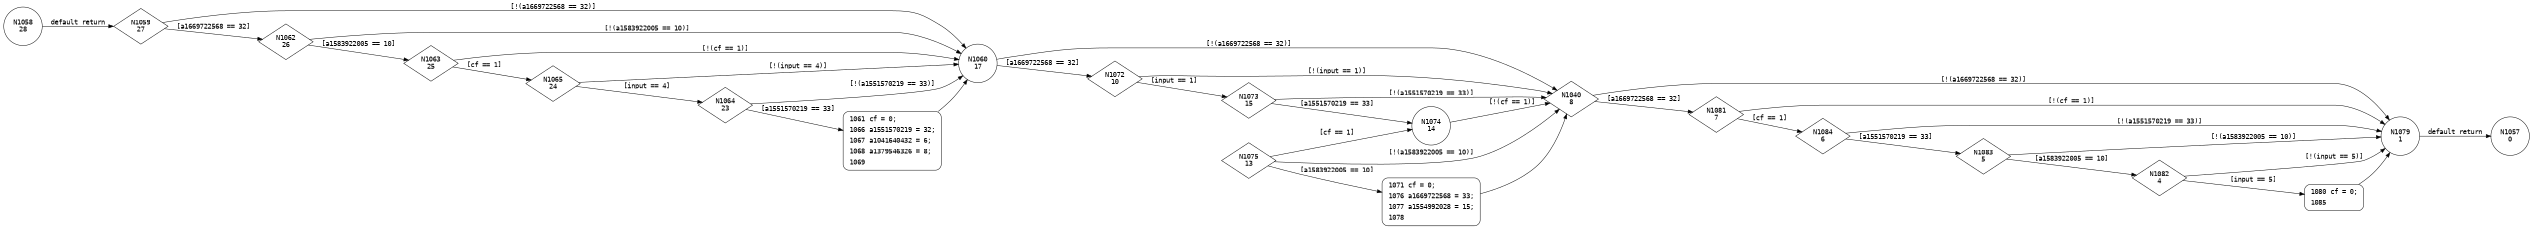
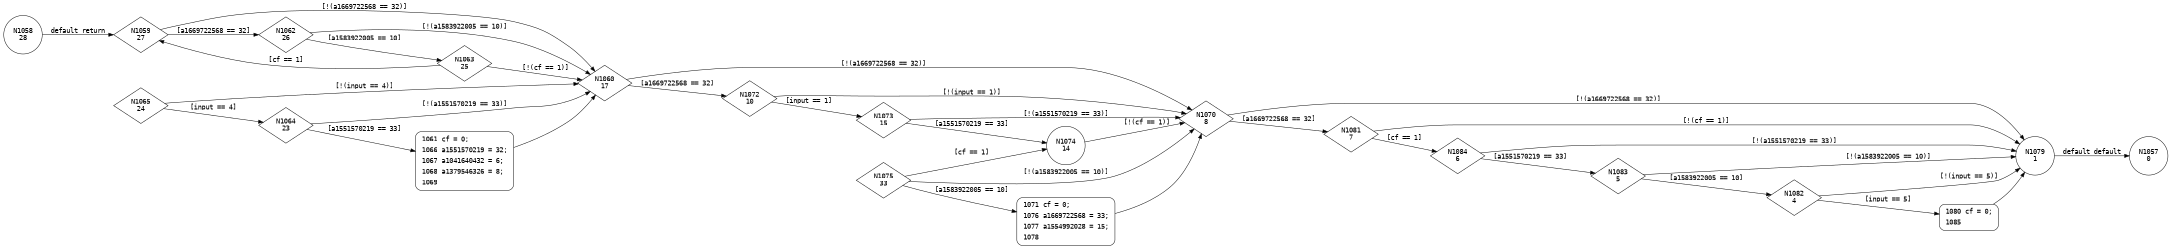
(978, 63) -> (605, 83)
(490, 73) -> (301, 67)
(1571, 99) -> (1206, 119)
(2455, 133) -> (2092, 152)
(1249, 161) -> (883, 180)
